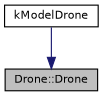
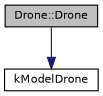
(51, 42) -> (51, 42)
